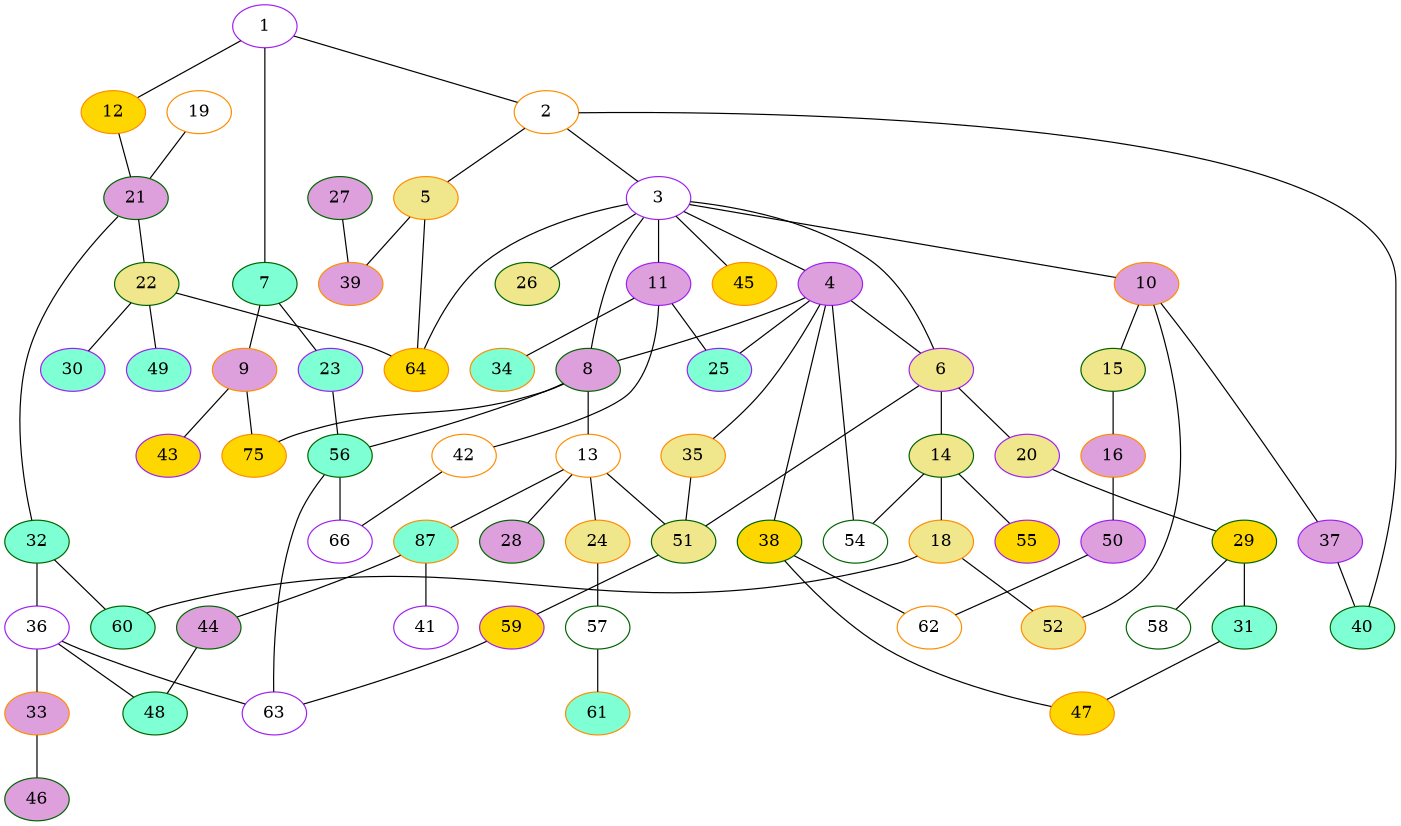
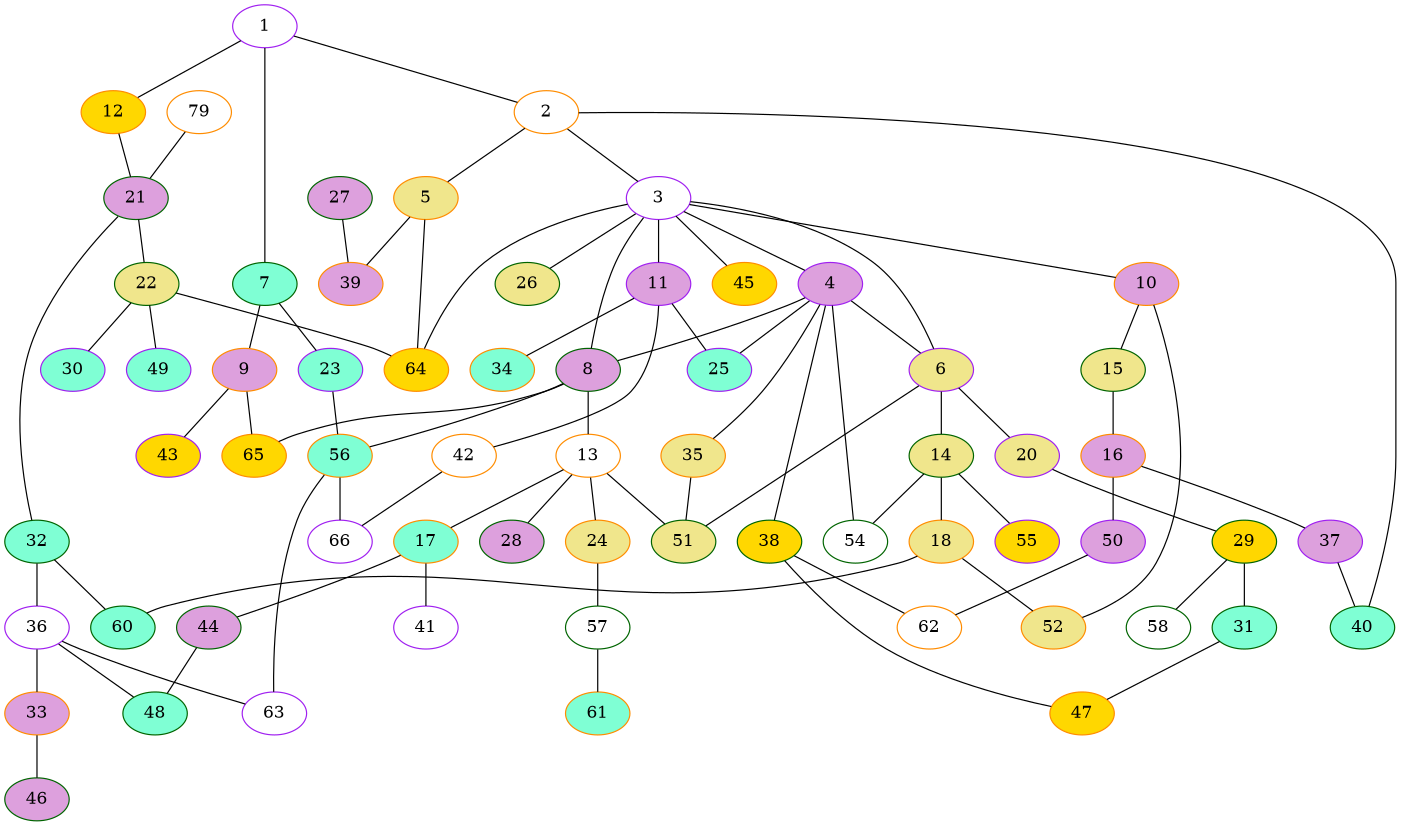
(199, 112) -> (199, 112)
(1241, 411) -> (1224, 495)
(254, 456) -> (254, 456)
(340, 456) -> (340, 456)
(426, 542) -> (426, 542)
(512, 628) -> none
